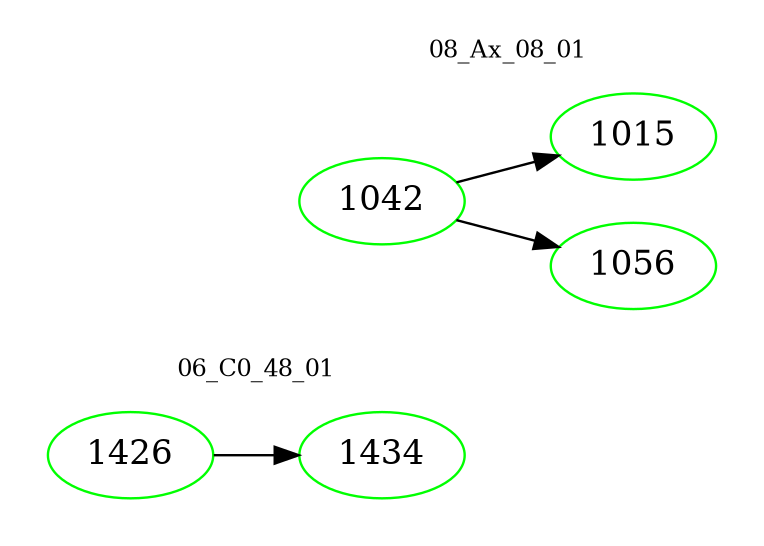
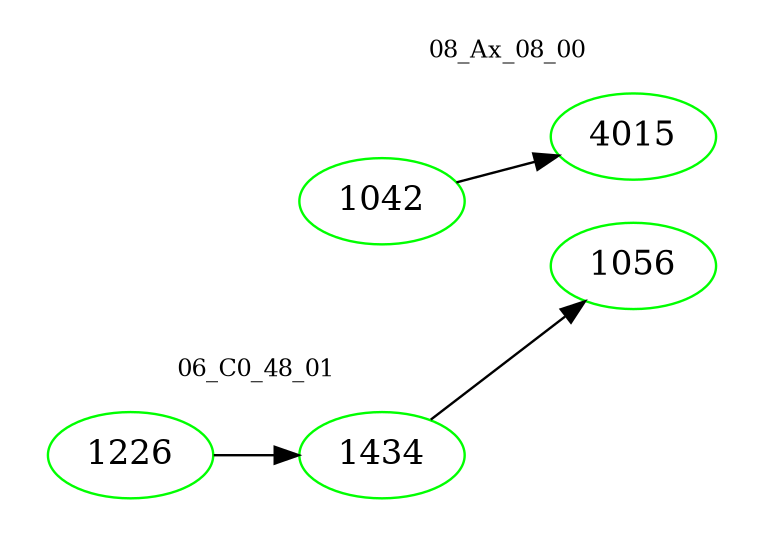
(508, 52) -> (508, 52)
(633, 137) -> (633, 137)
(496, 230) -> (501, 365)
(131, 455) -> (131, 455)
